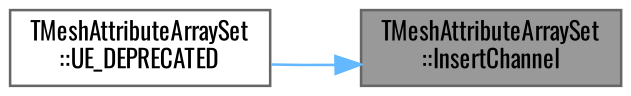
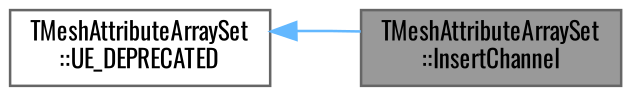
(303, 65) -> (329, 31)
